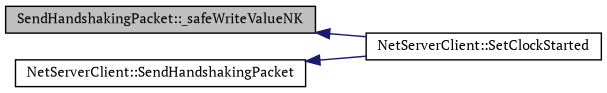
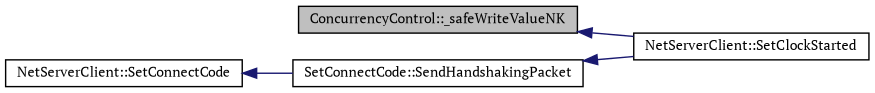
(161, 20) -> (438, 20)
none -> (124, 73)
(161, 73) -> (438, 73)
